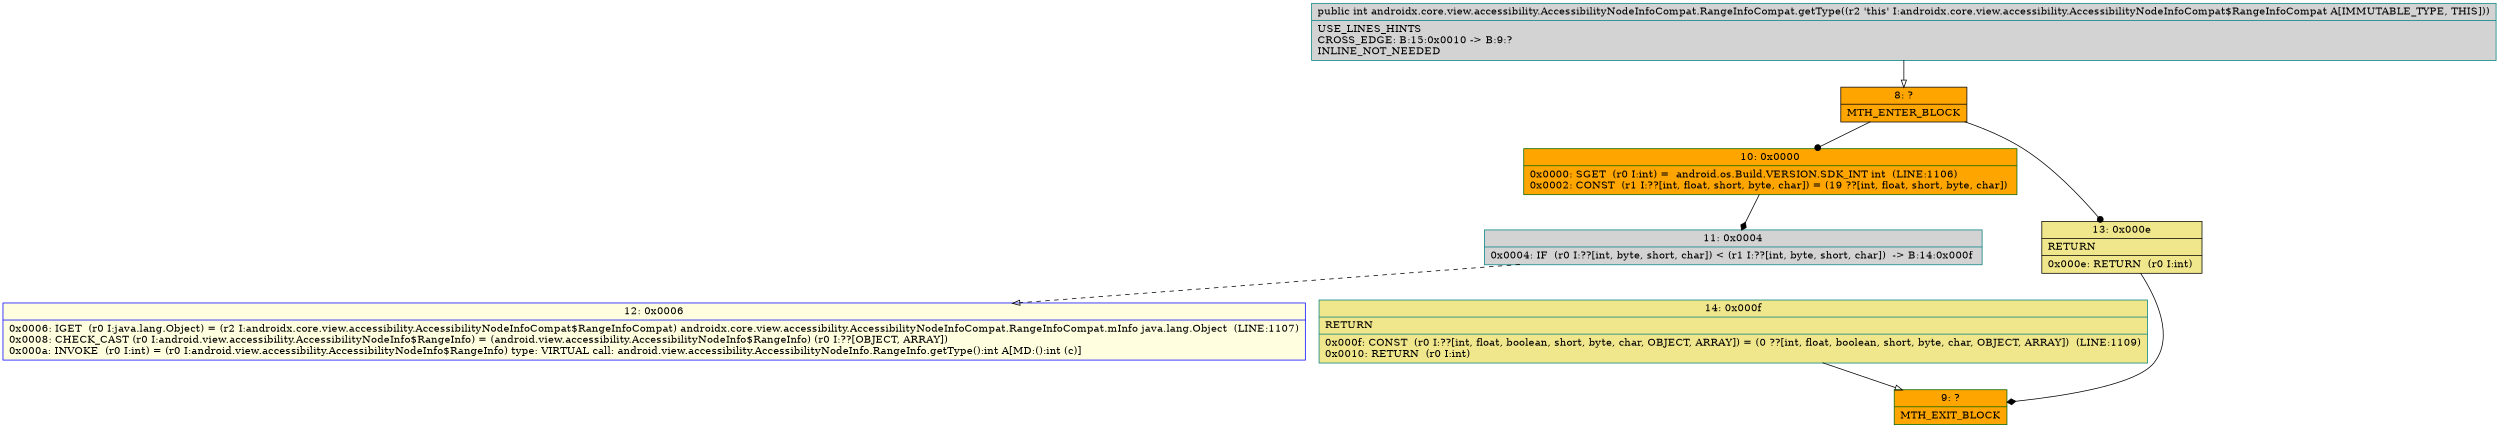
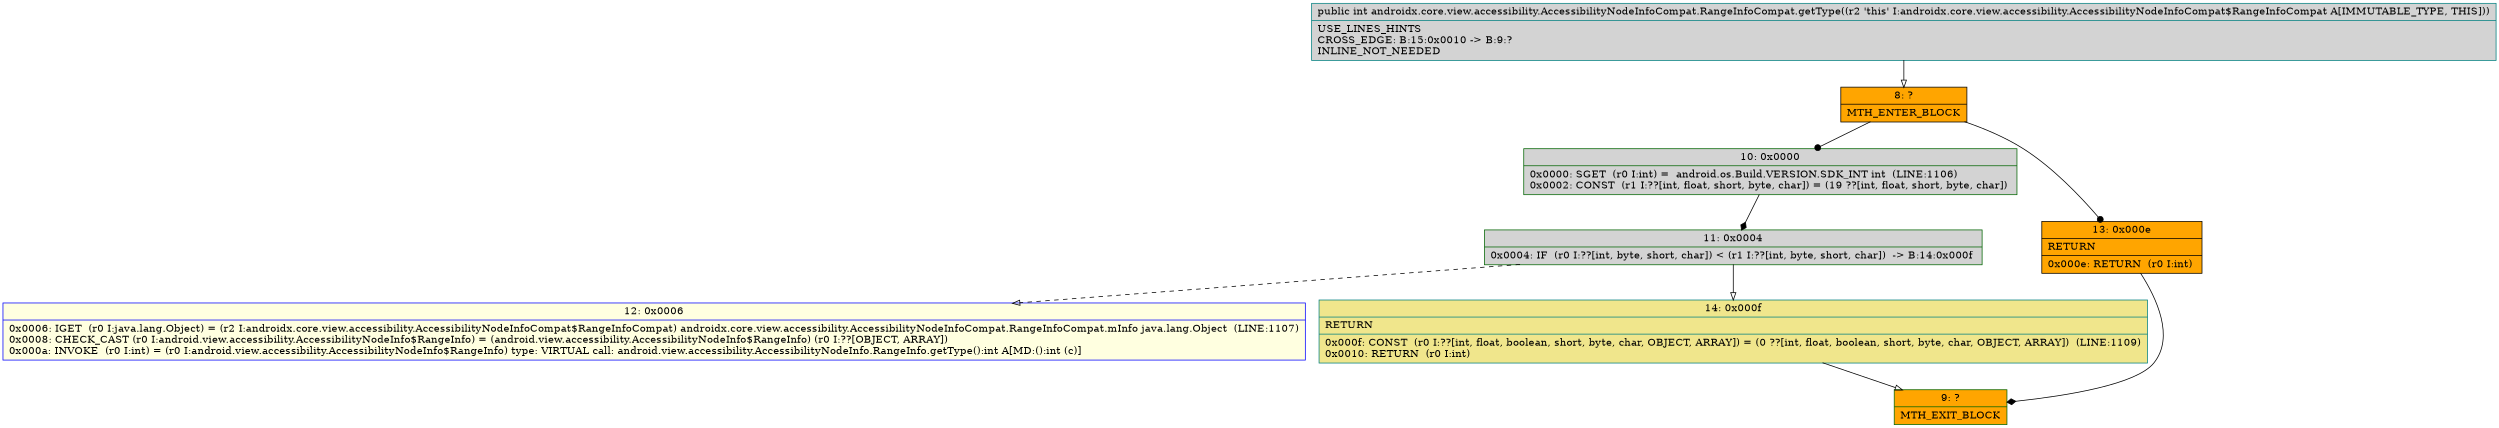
(1770, 172) -> (1770, 172)
(1733, 247) -> (1733, 247)
(2122, 247) -> (2122, 247)
none -> (1733, 279)
